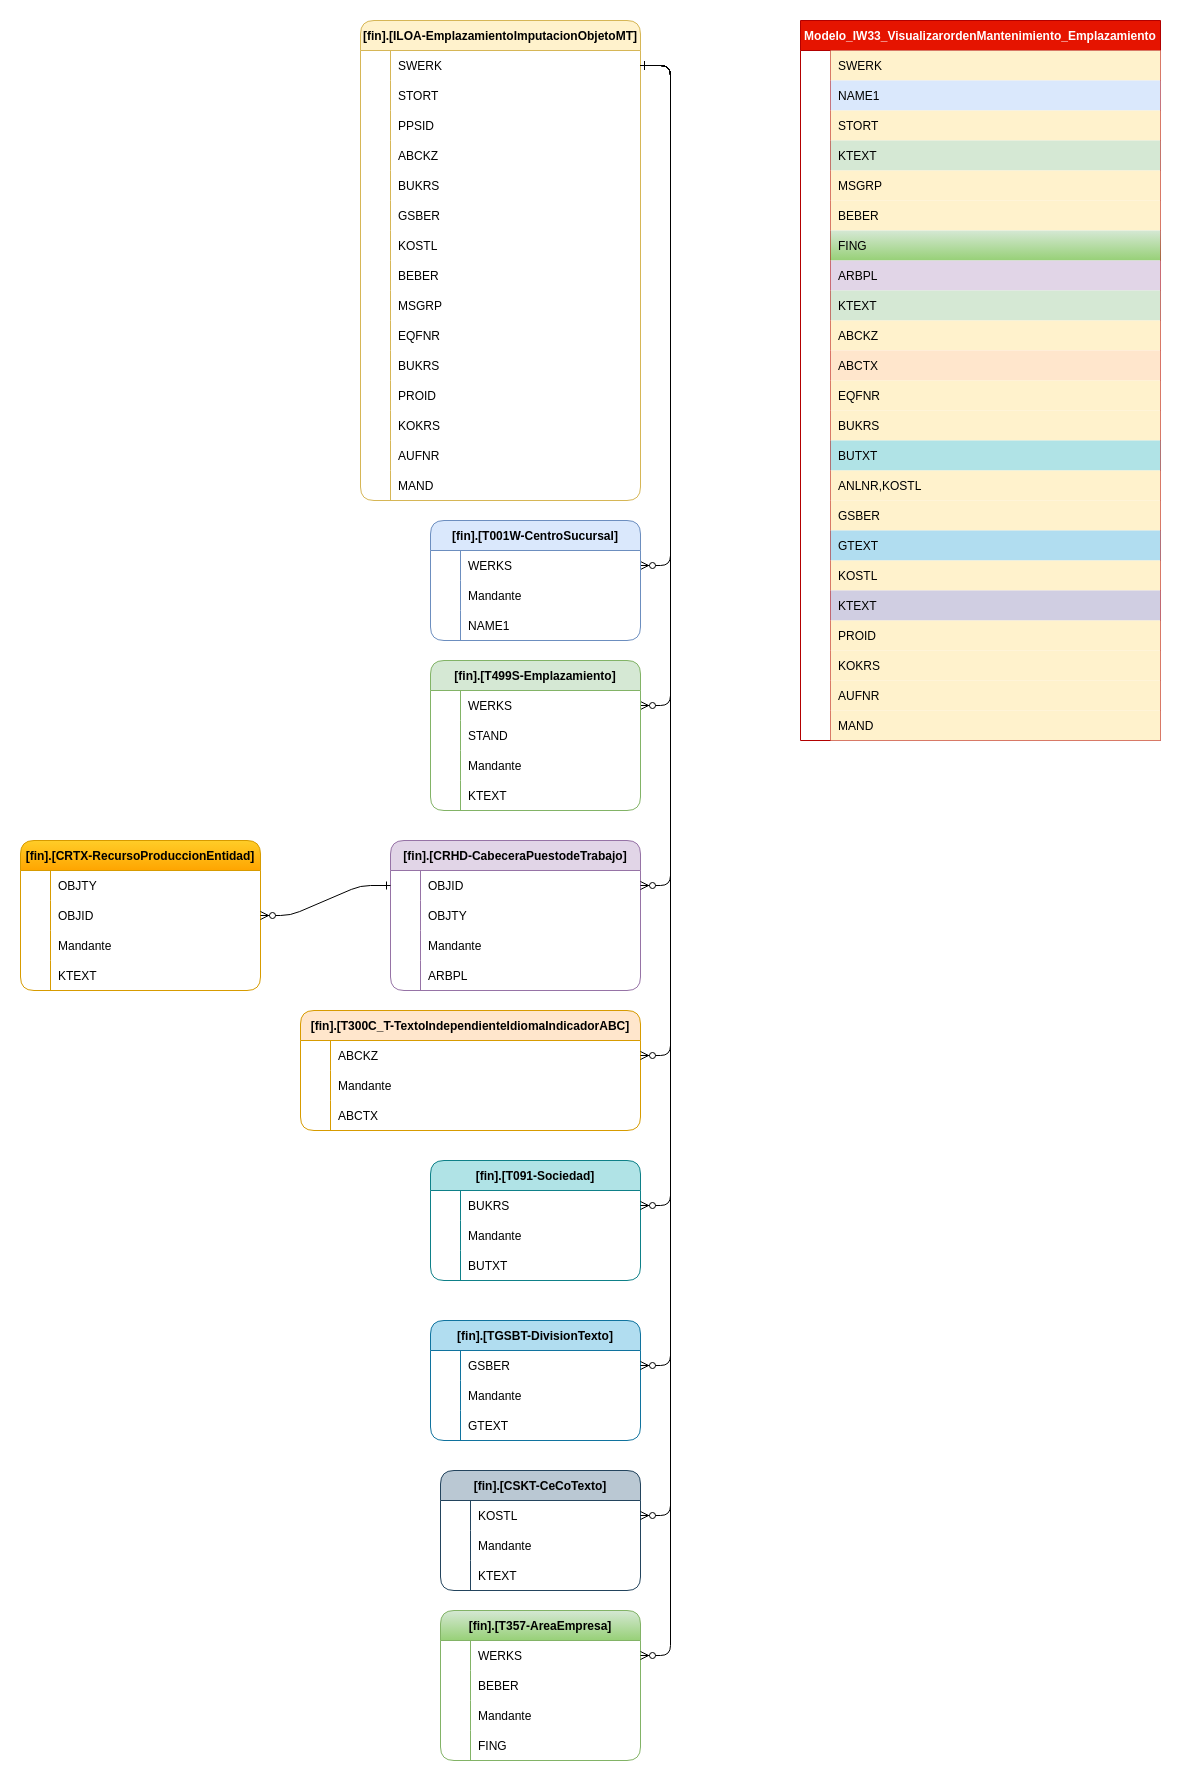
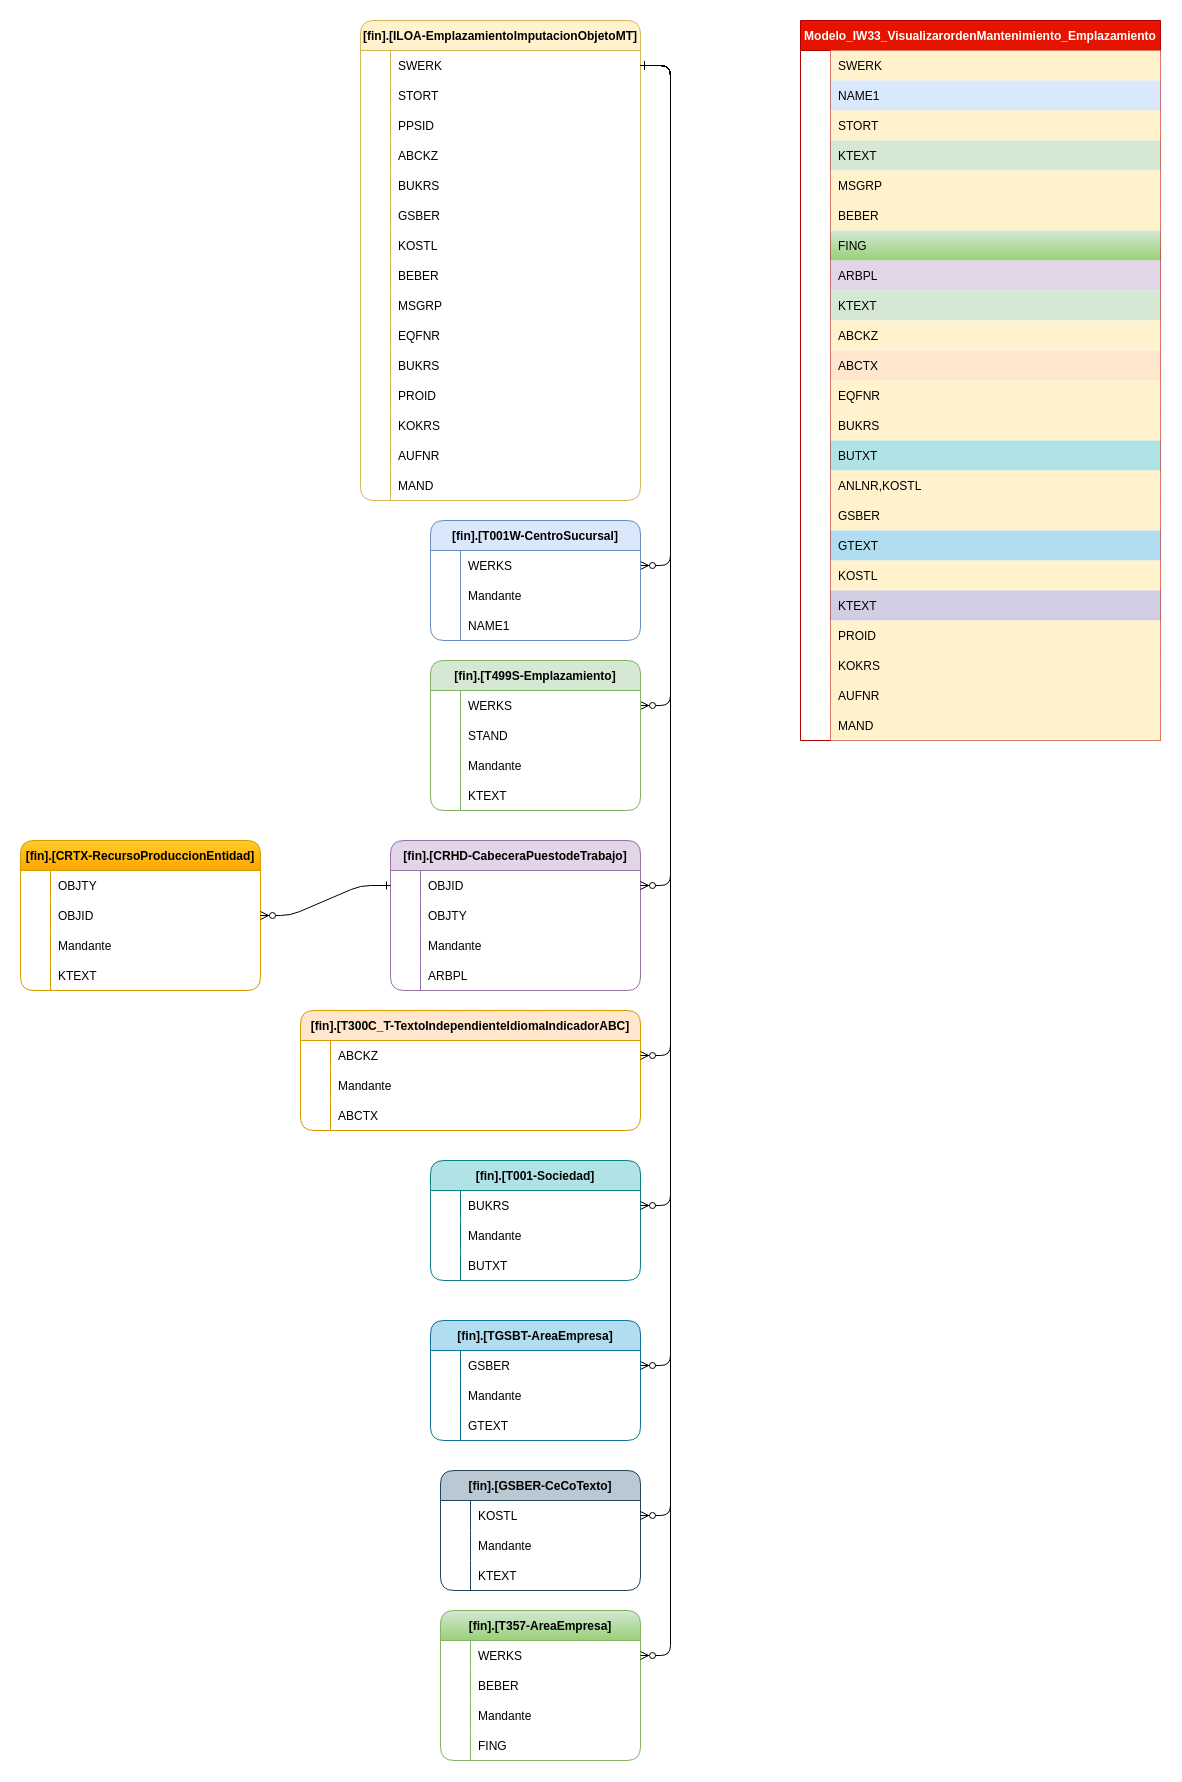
(535, 1176) -> (535, 1176)
(535, 1336) -> (535, 1336)
(540, 1486) -> (540, 1486)
